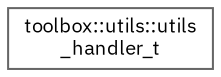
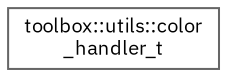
(111, 39) -> (114, 39)
